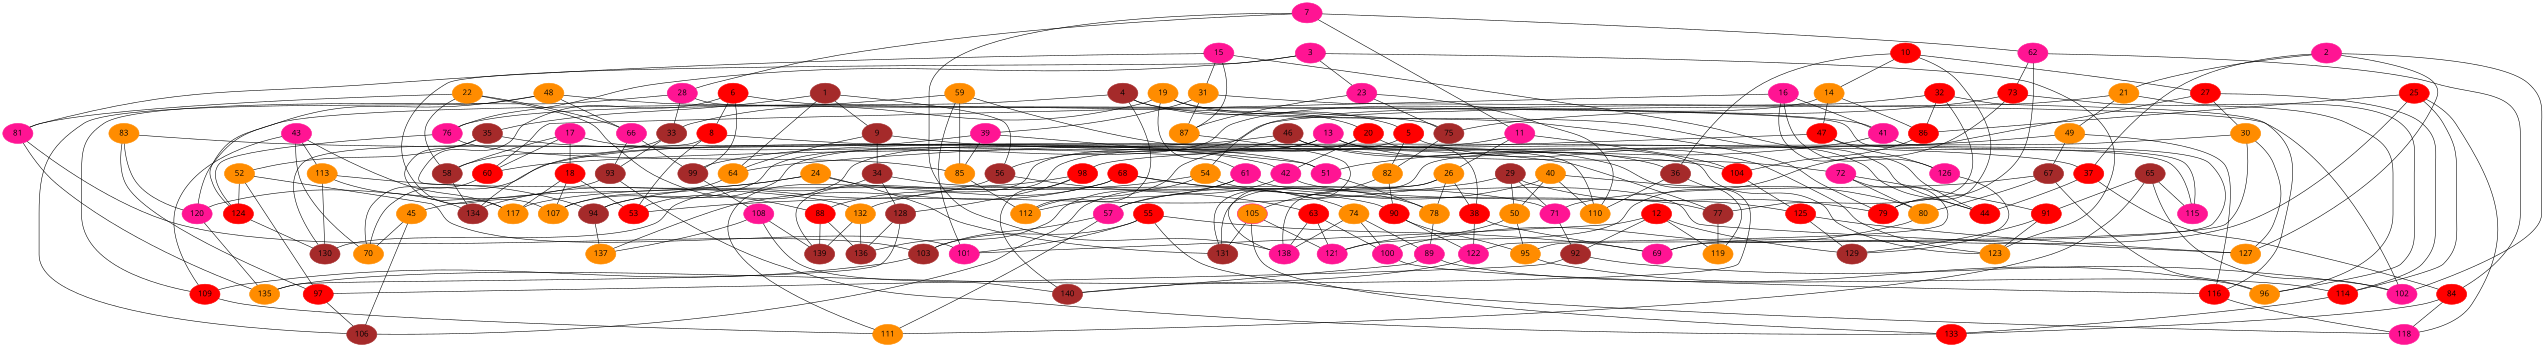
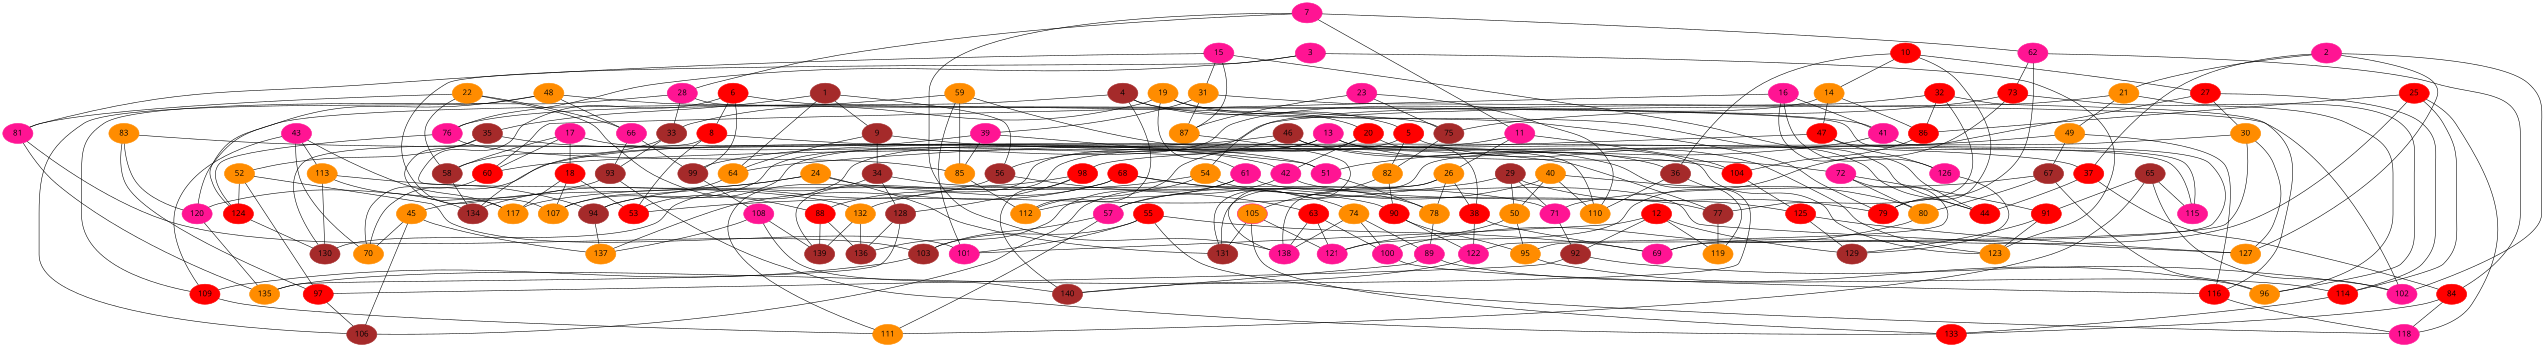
(1337, 74) -> none
none -> (476, 234)
